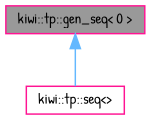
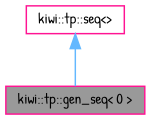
(75, 67) -> (75, 67)
